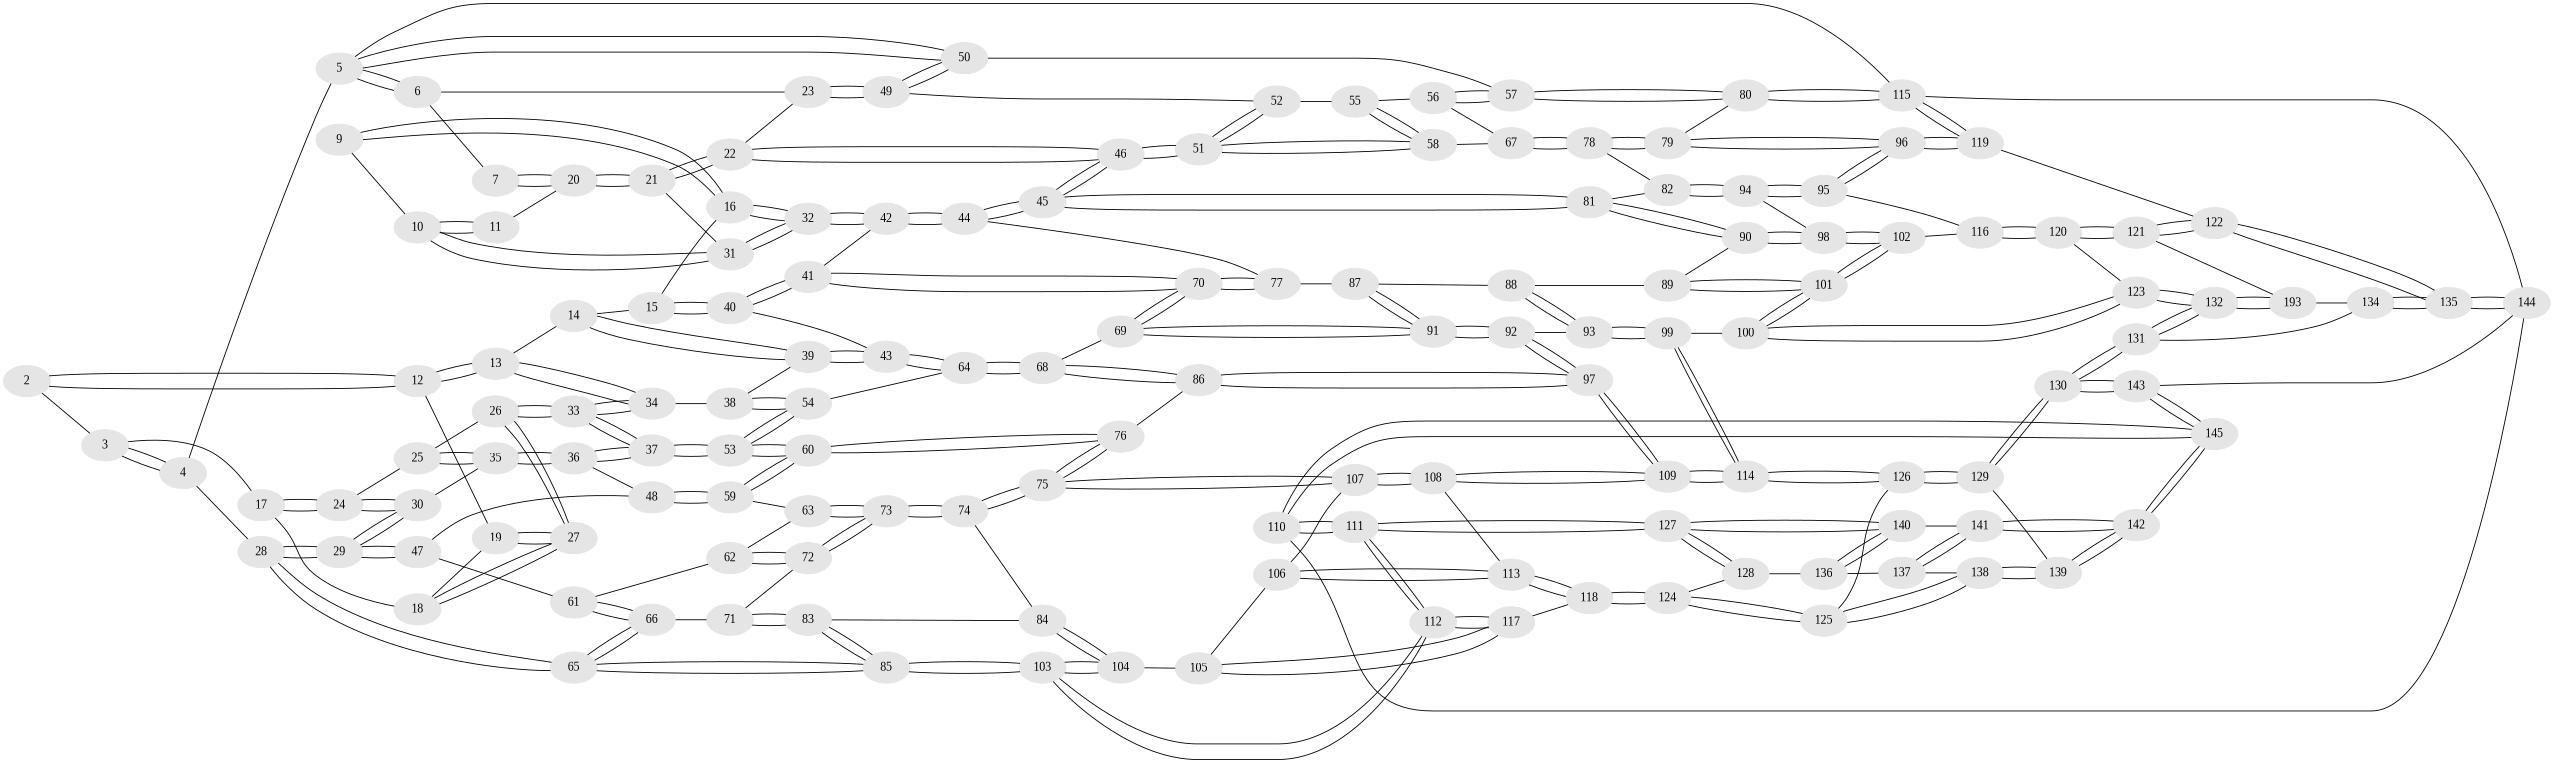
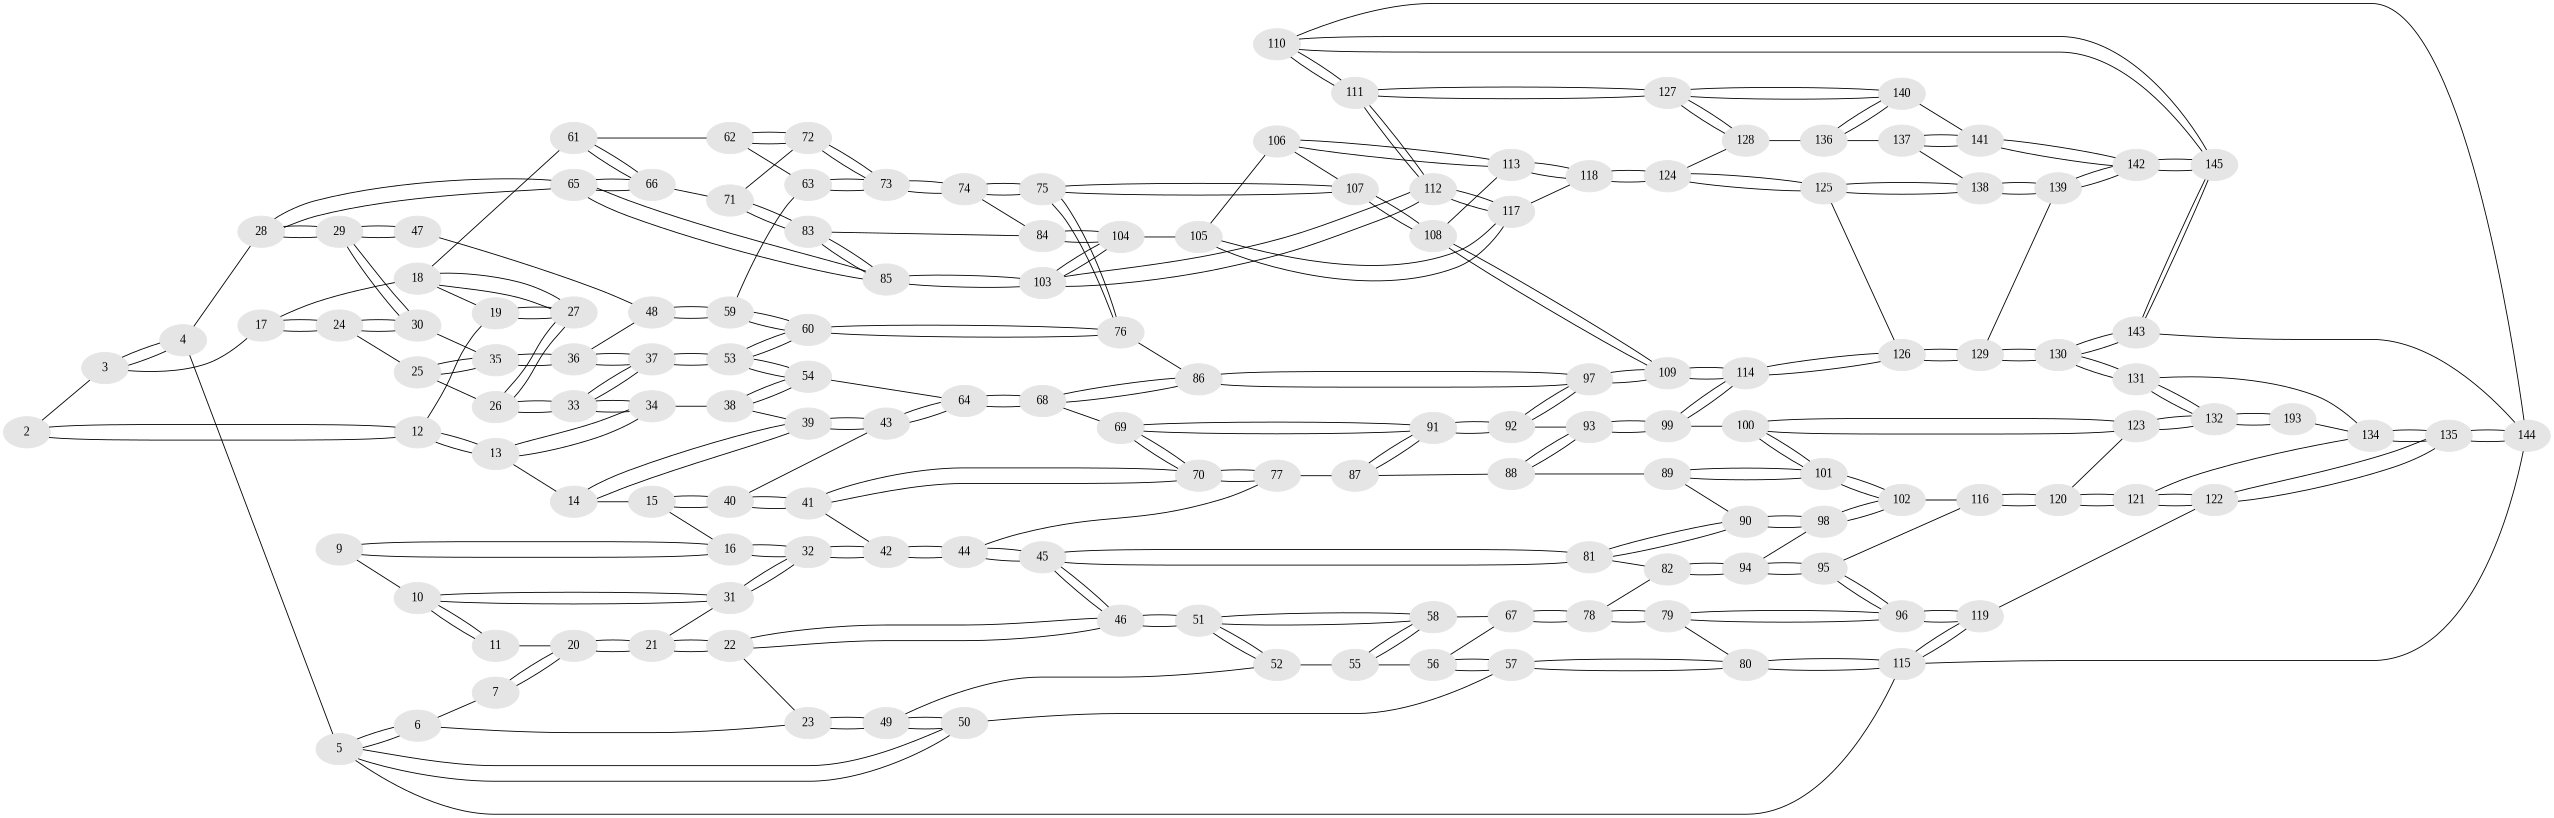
(2214, 268) -> (2250, 460)
(507, 581) -> (496, 208)
